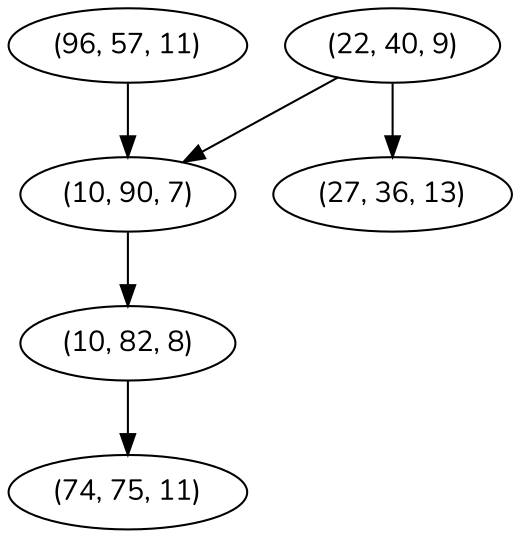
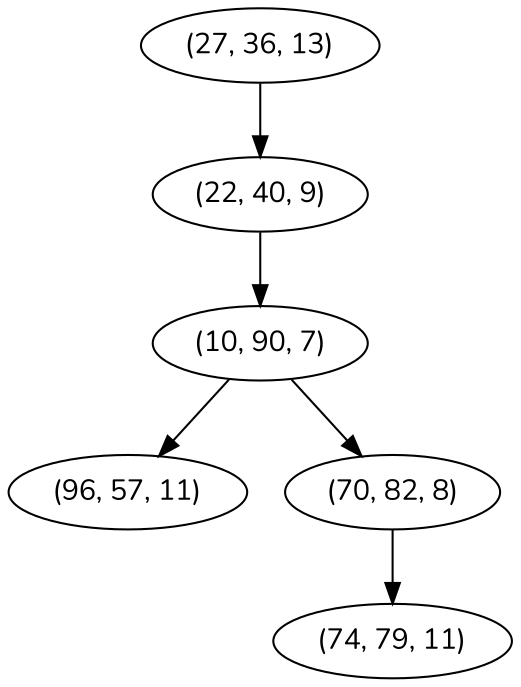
(128, 110) -> (201, 410)
(393, 110) -> (260, 110)
(128, 343) -> (393, 492)
(128, 492) -> (393, 641)
